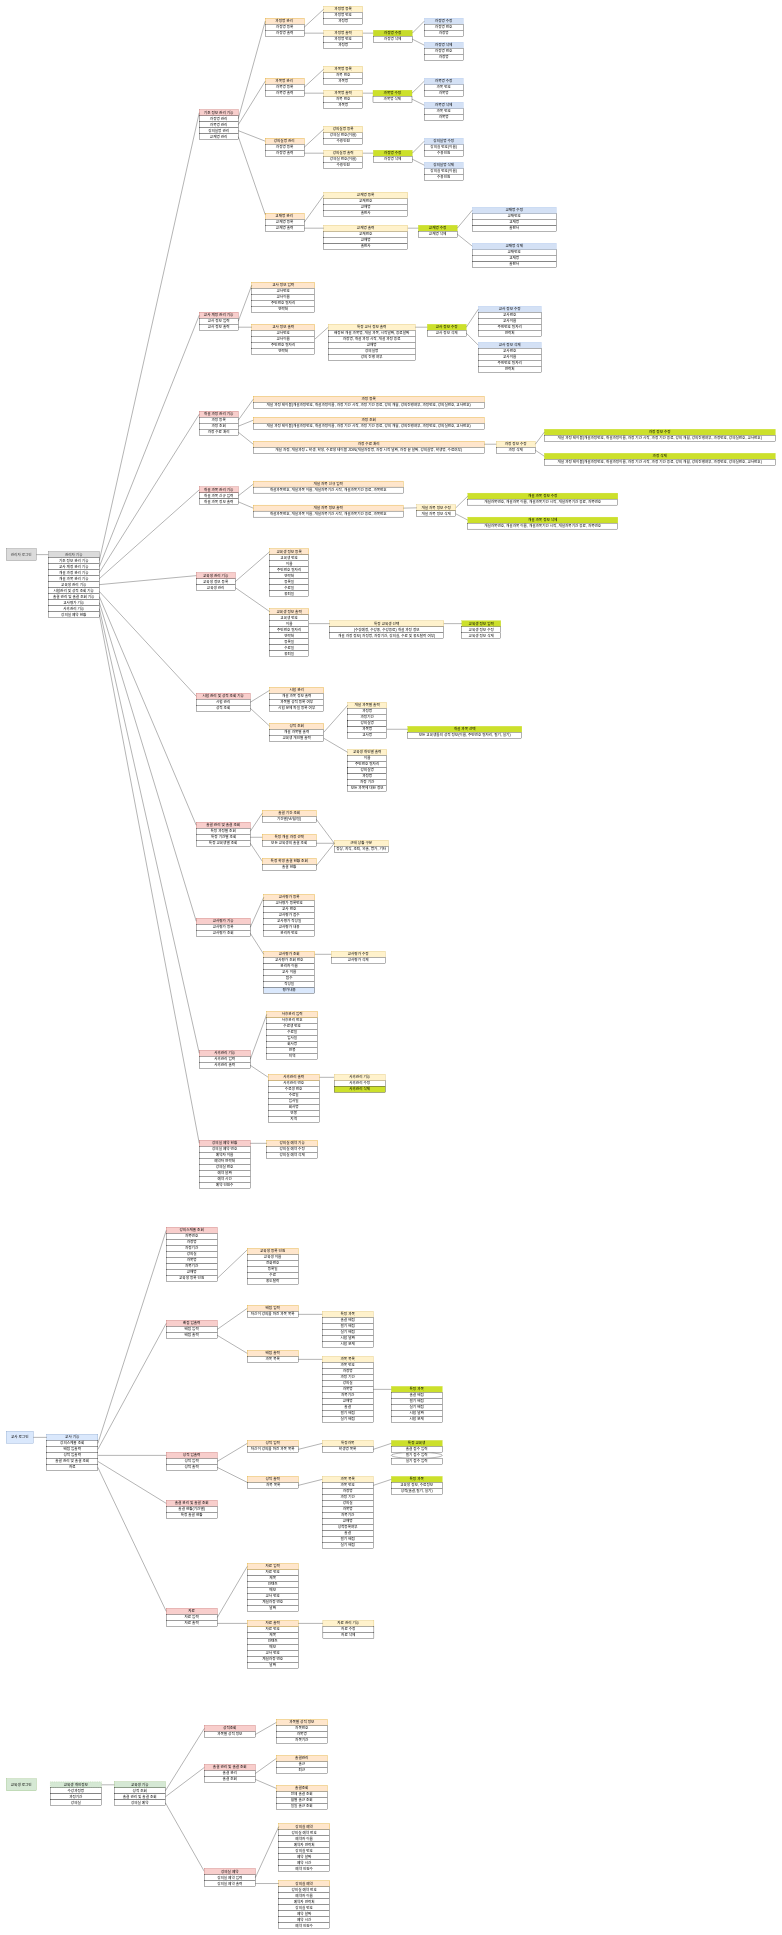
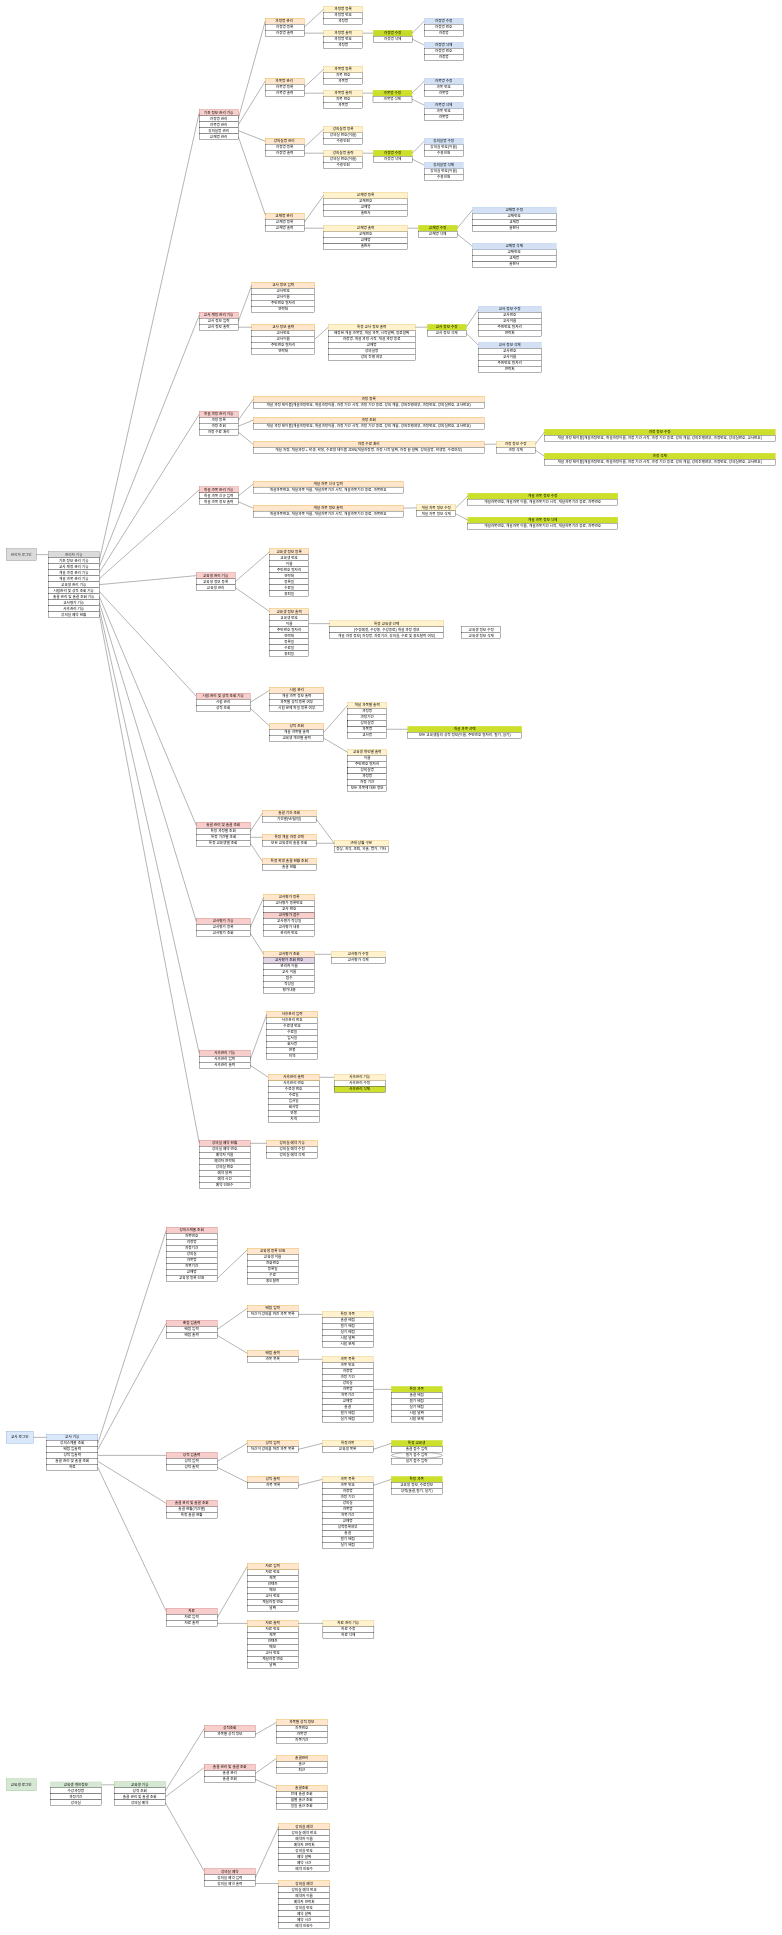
(460, 624) -> none
(481, 624) -> none
(324, 855) -> none
(289, 915) -> (289, 915)
(289, 960) -> (289, 960)
(289, 990) -> (289, 990)
(348, 1449) -> (348, 1449)
